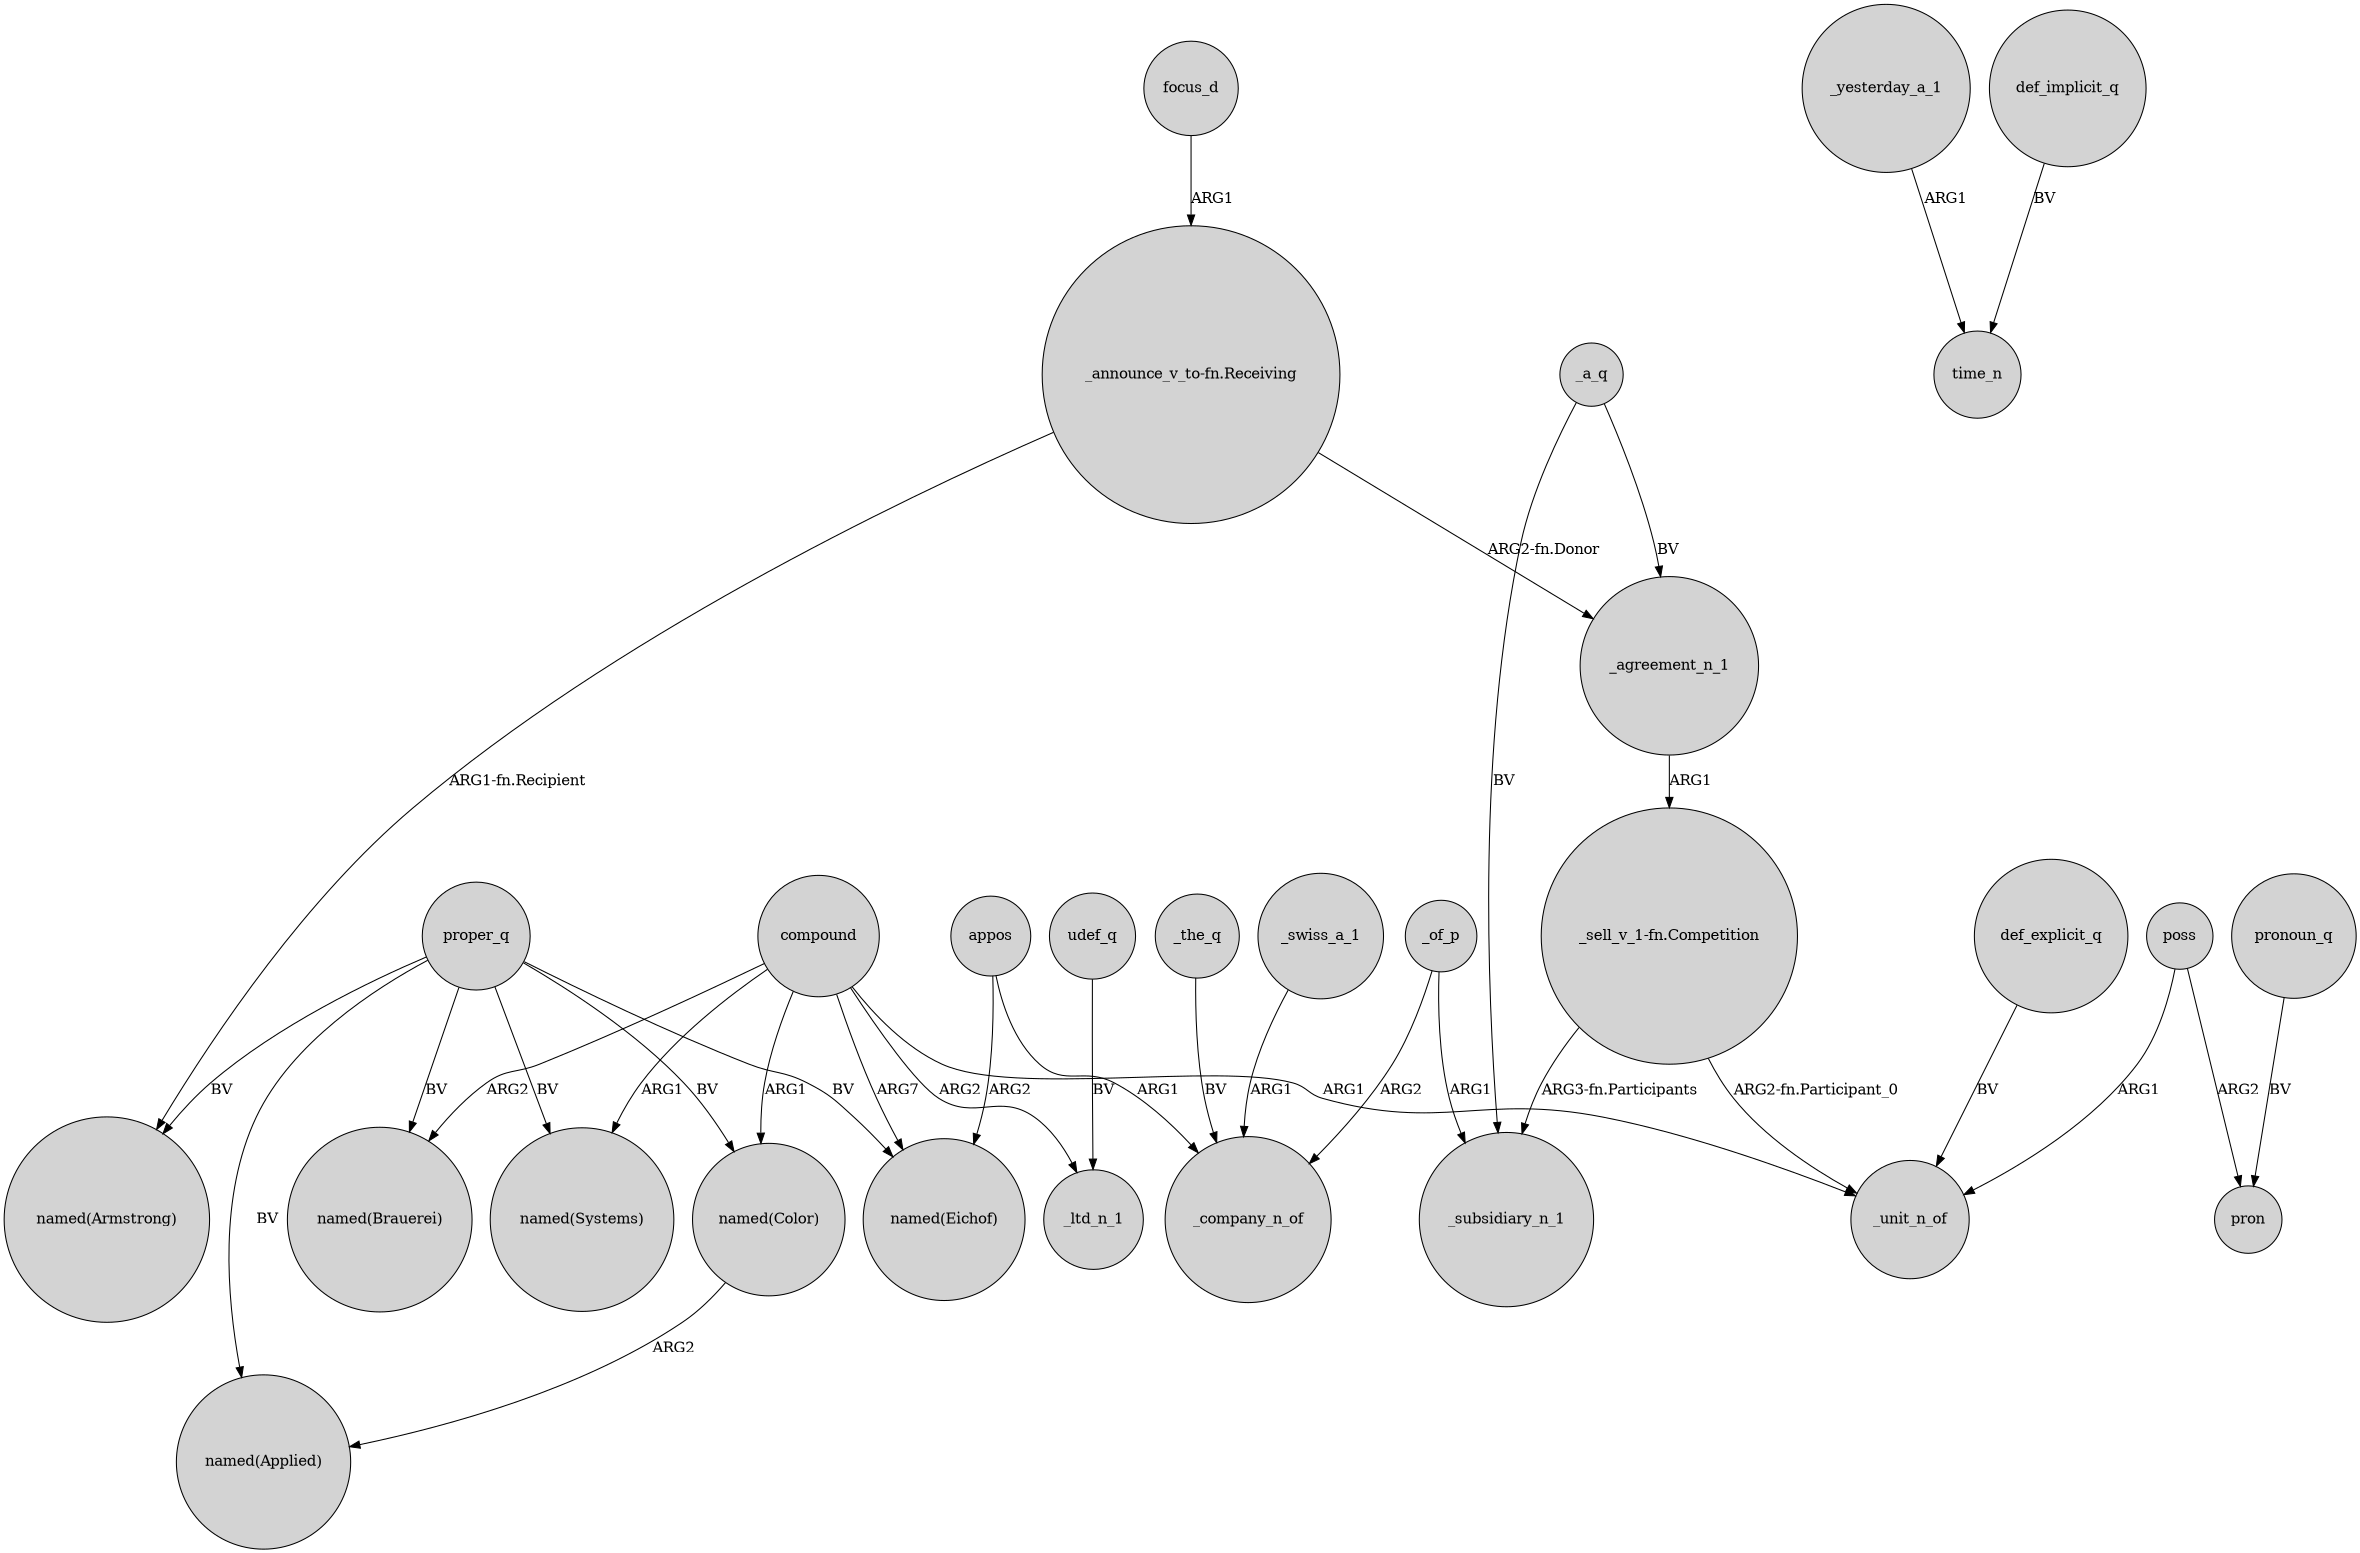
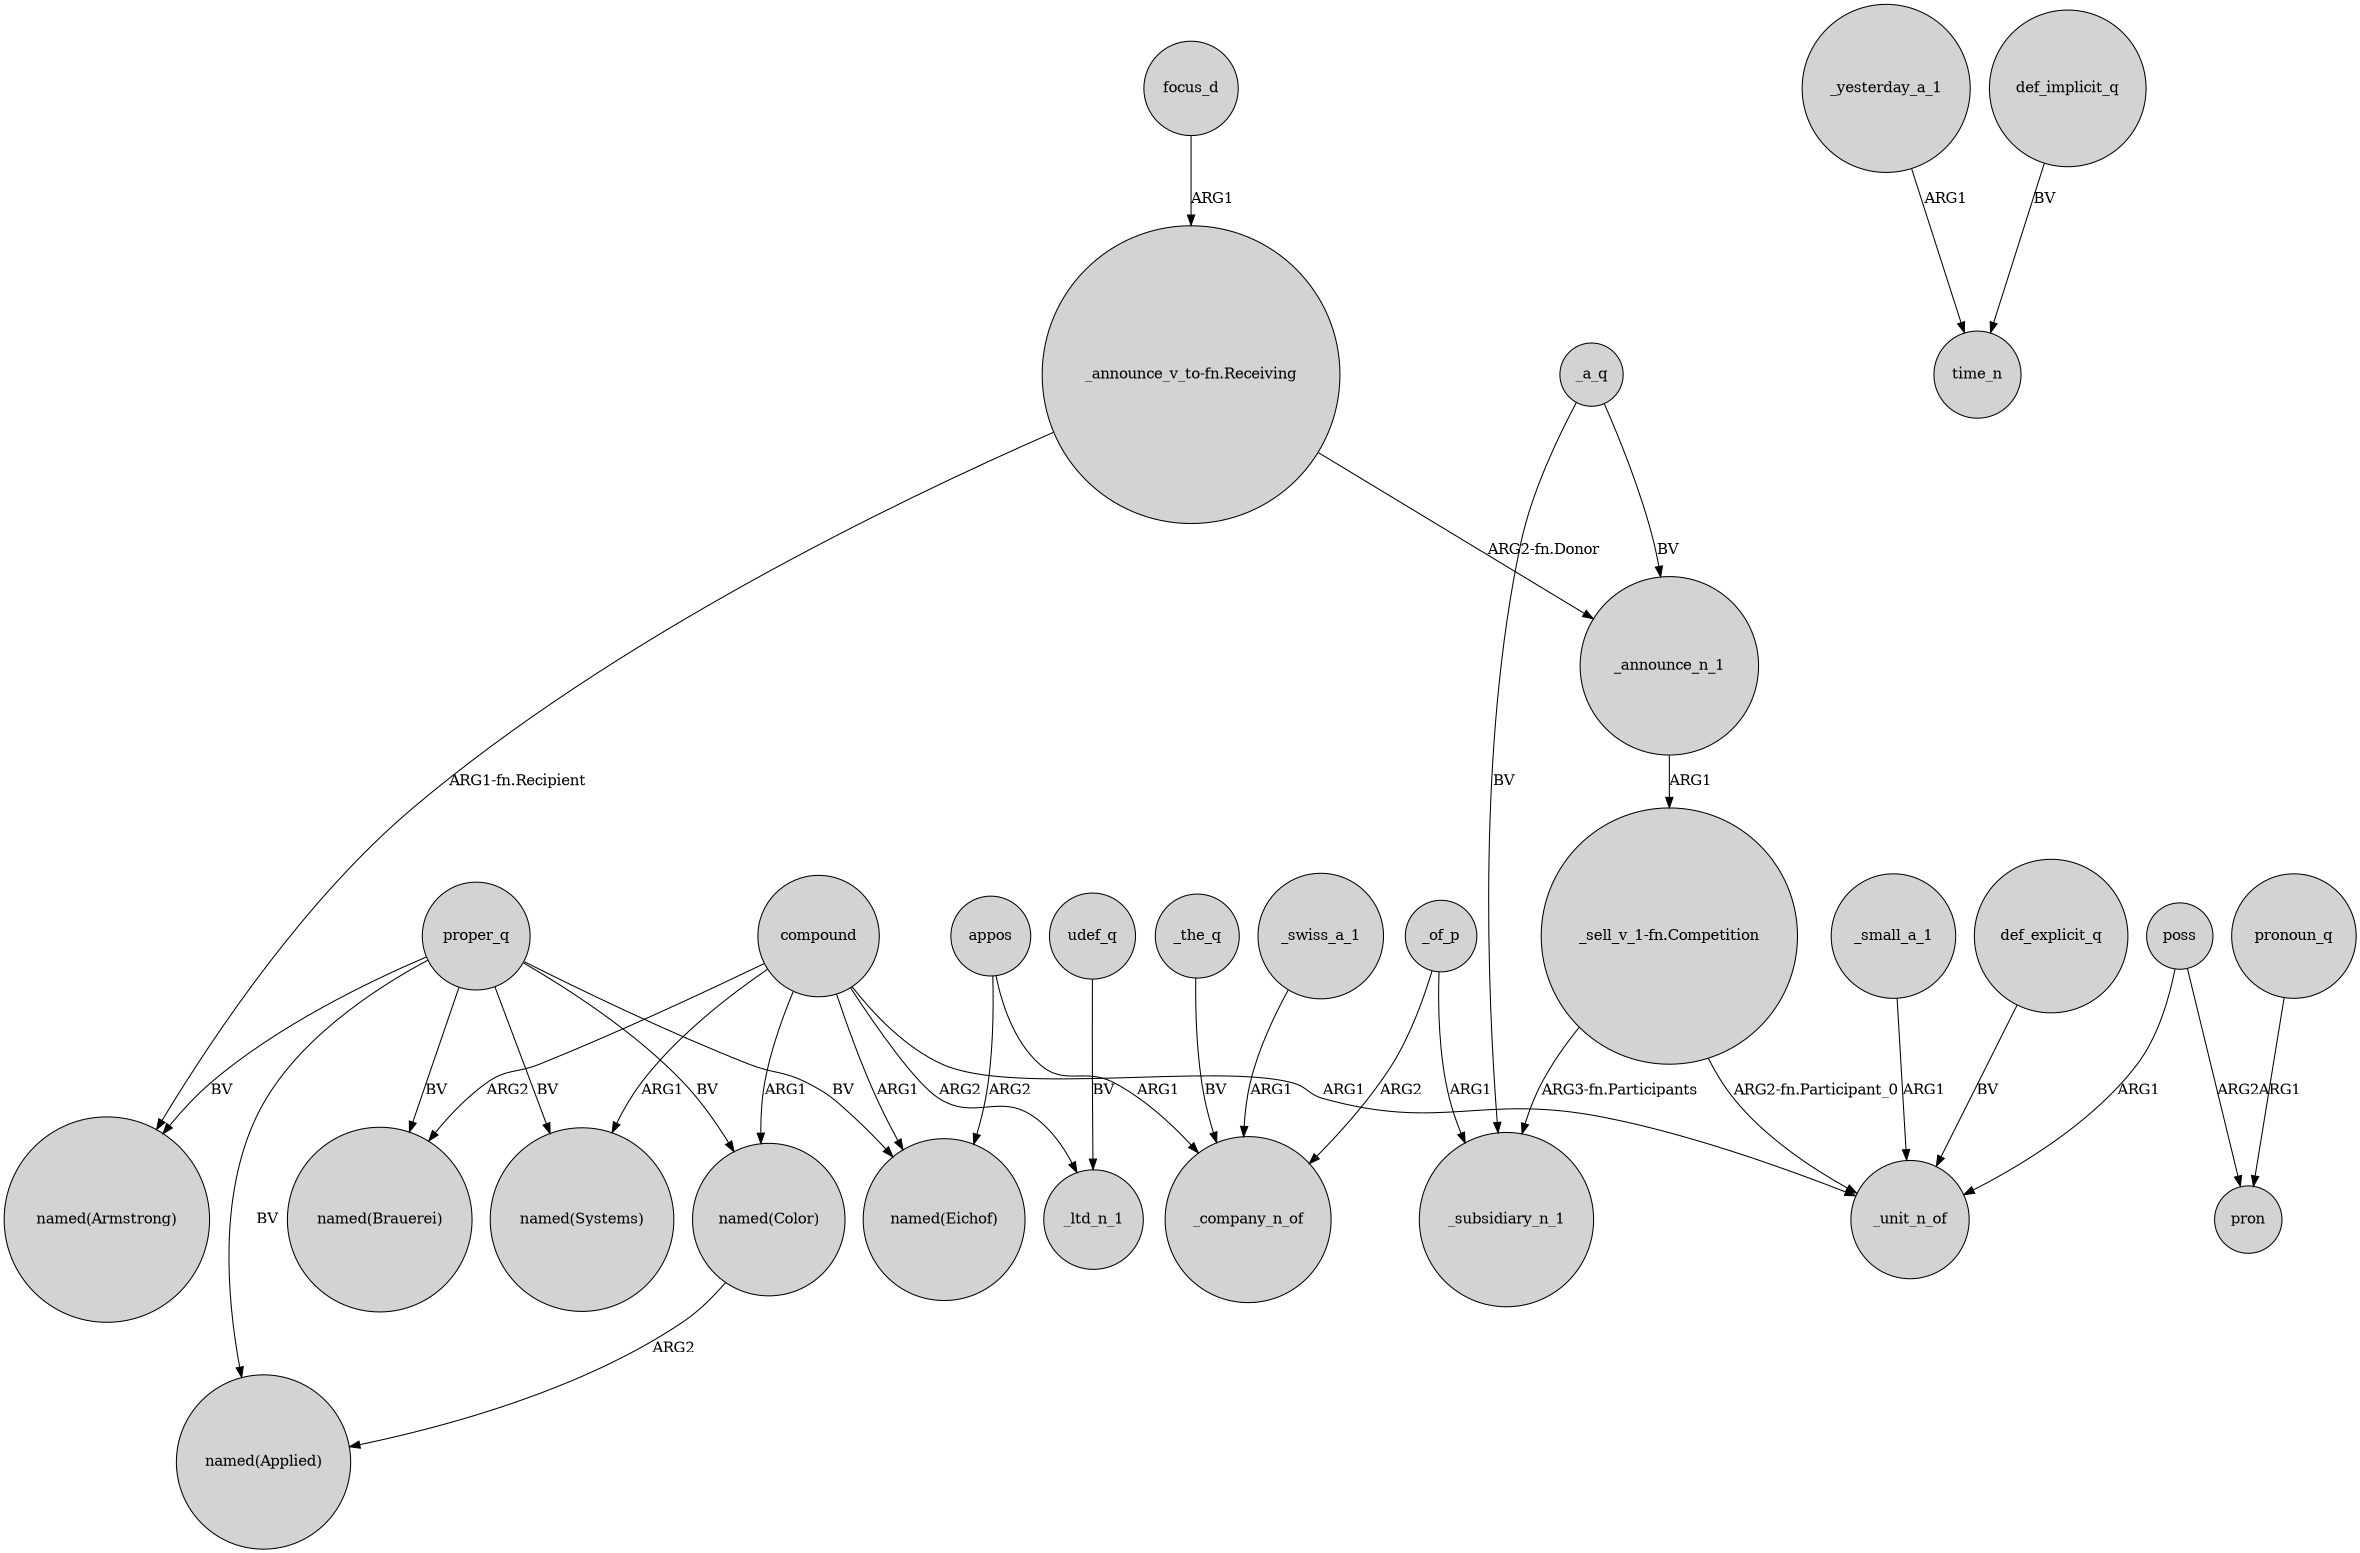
(1669, 666) -> (1669, 666)
none -> (1893, 936)
(898, 1091) -> (898, 1091)
(2280, 1091) -> (2280, 1091)
